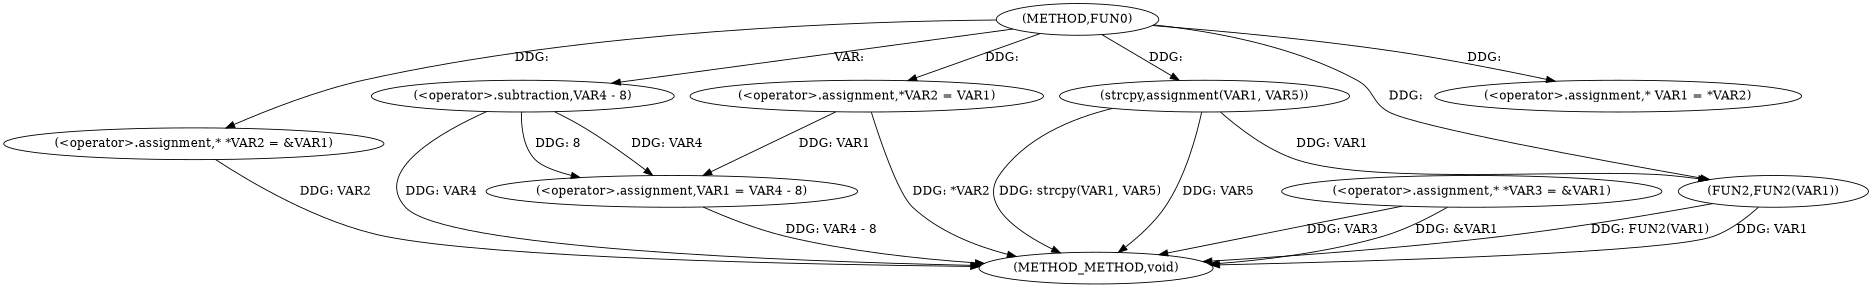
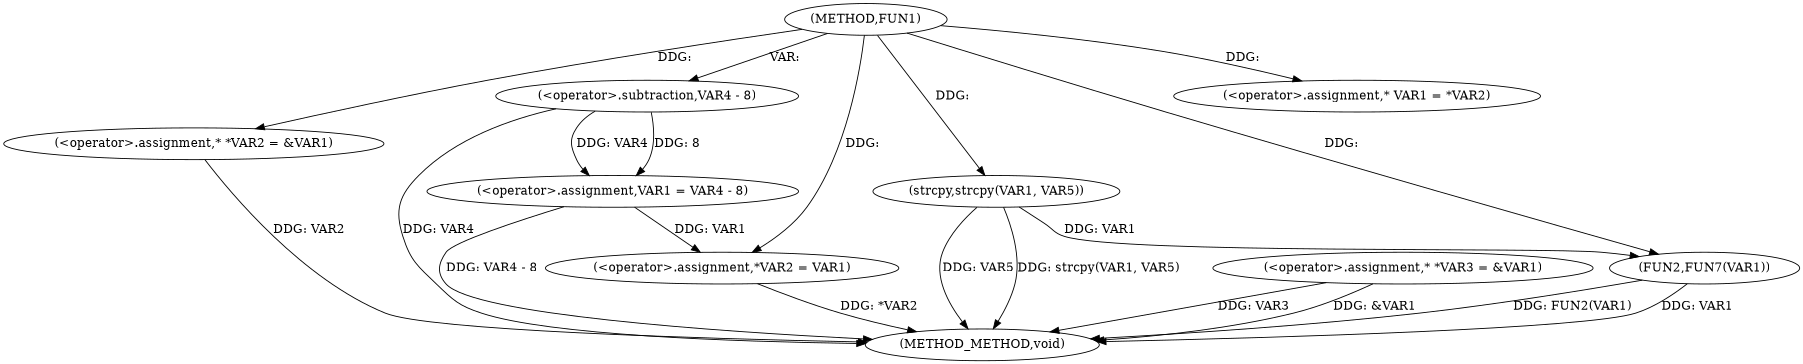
(1078, 19) -> (866, 19)
(1205, 96) -> (996, 191)
(773, 142) -> (664, 227)
(1773, 191) -> (1705, 268)
